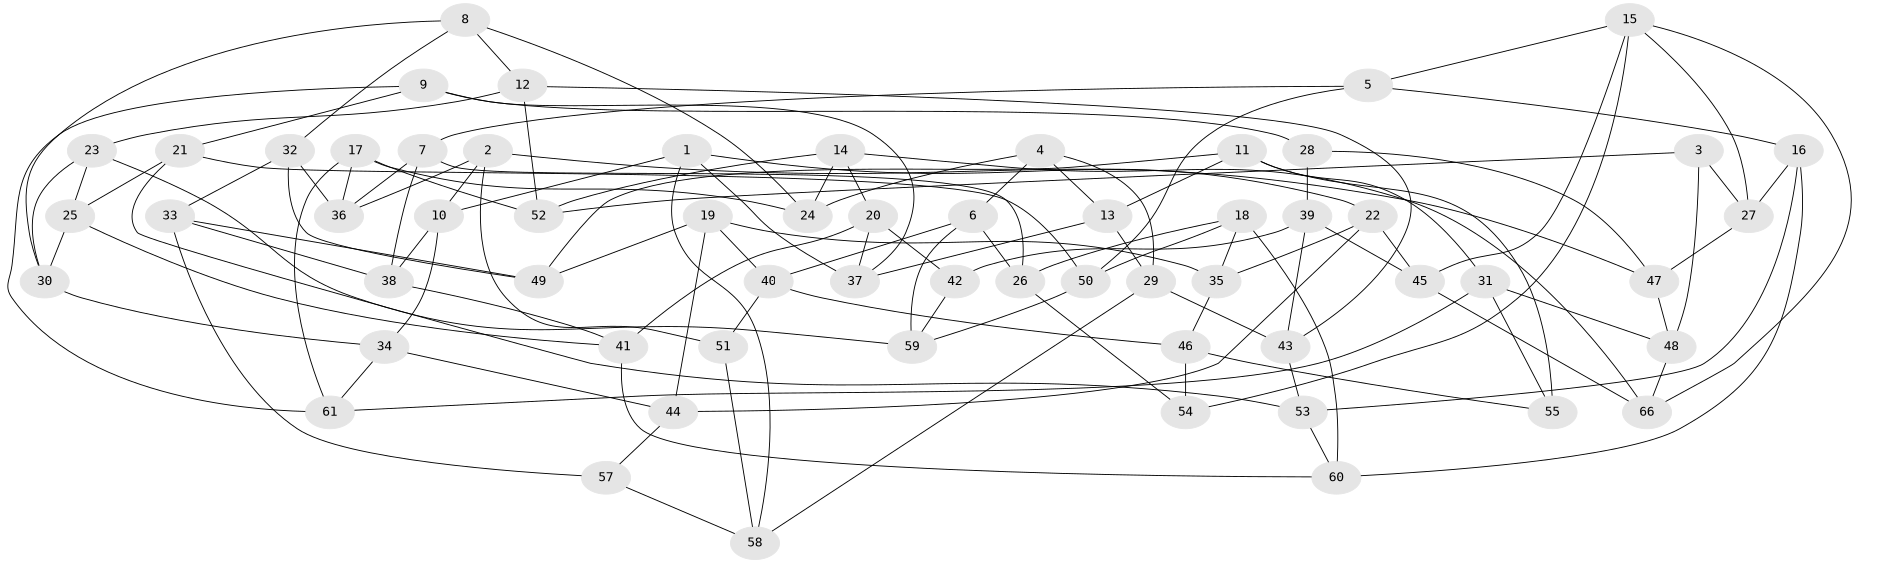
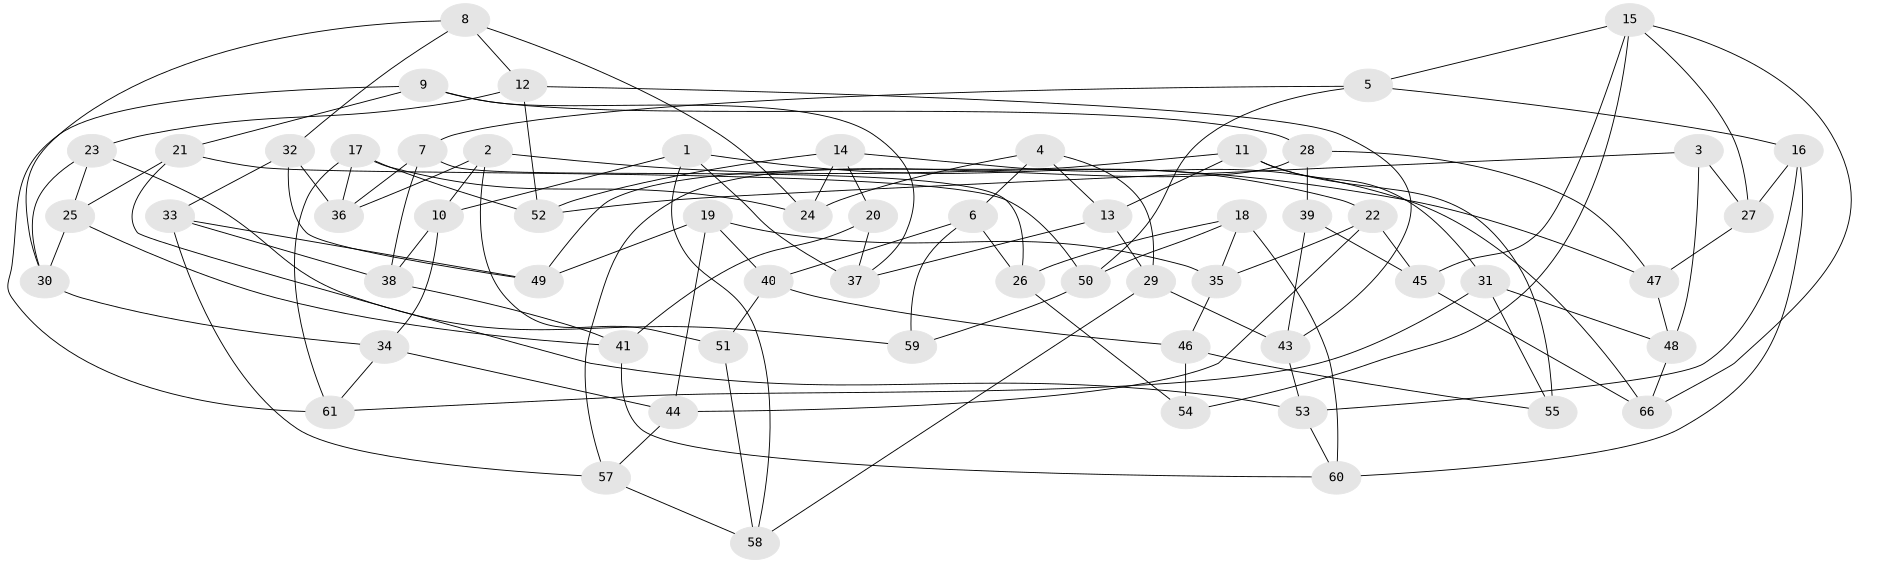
none -> (658, 211)
(955, 282) -> none
